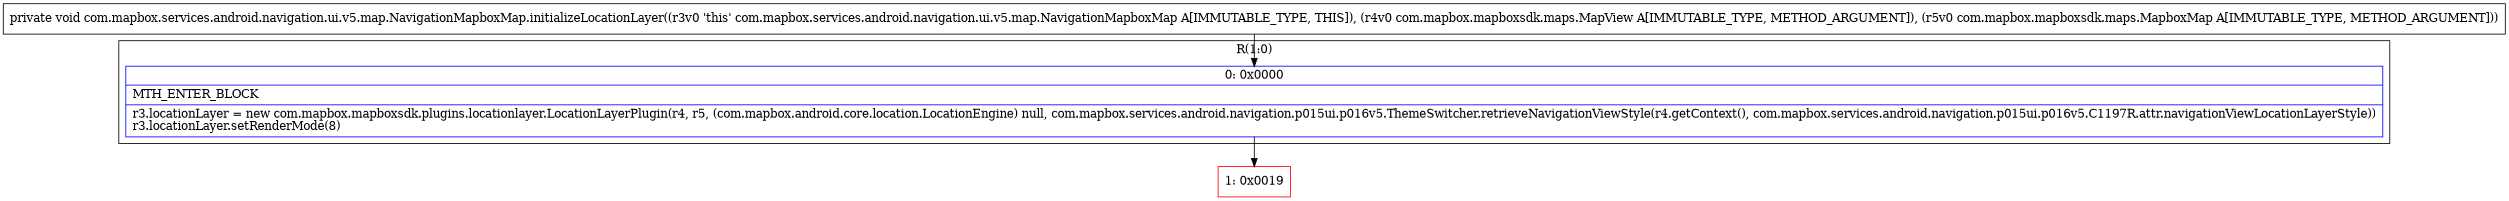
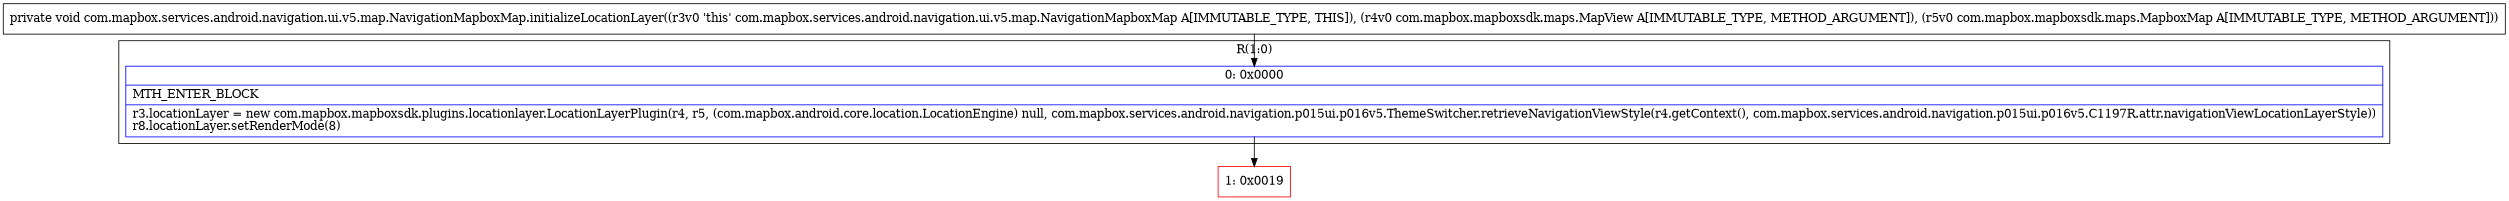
(236, 127) -> (236, 127)
